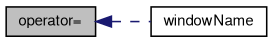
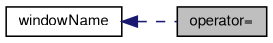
(131, 22) -> (157, 22)
